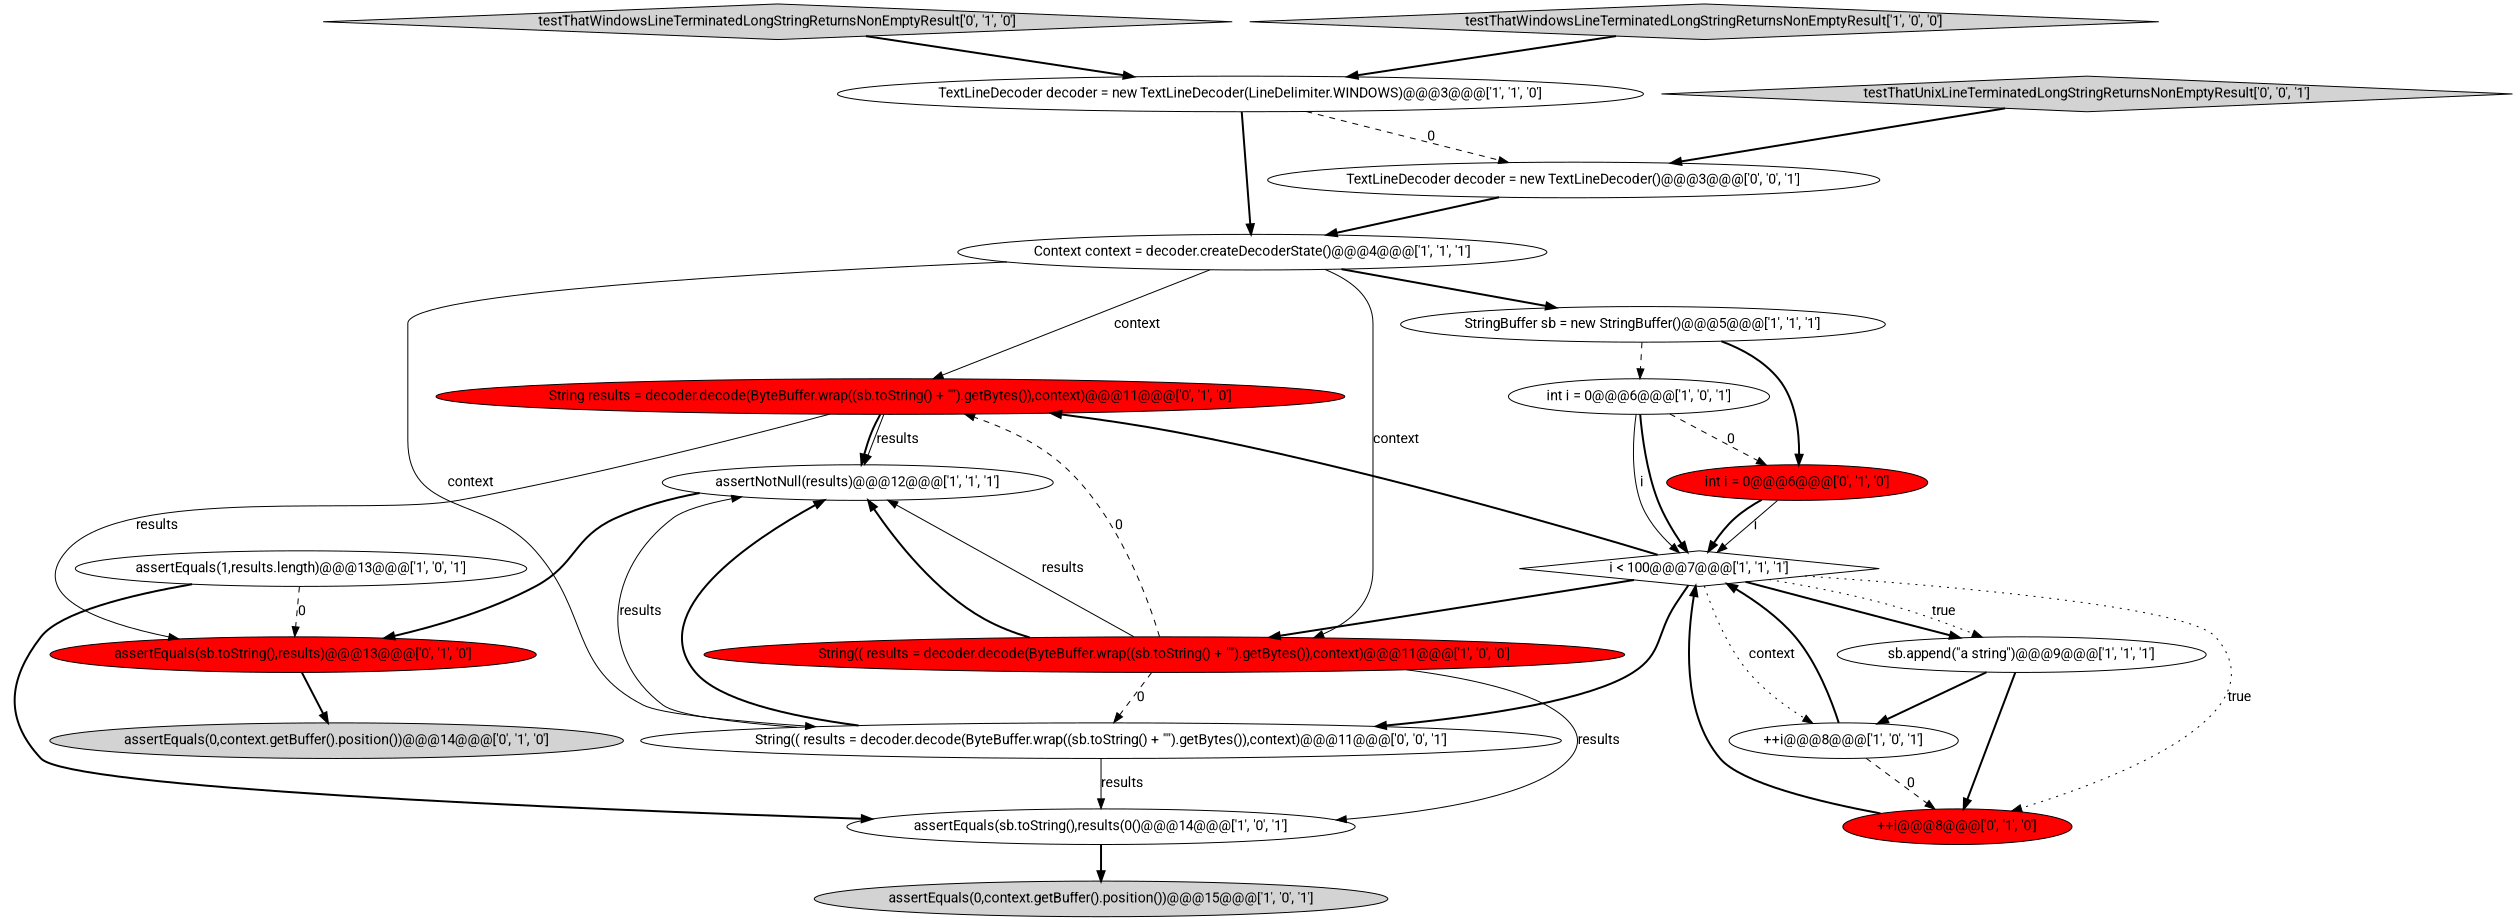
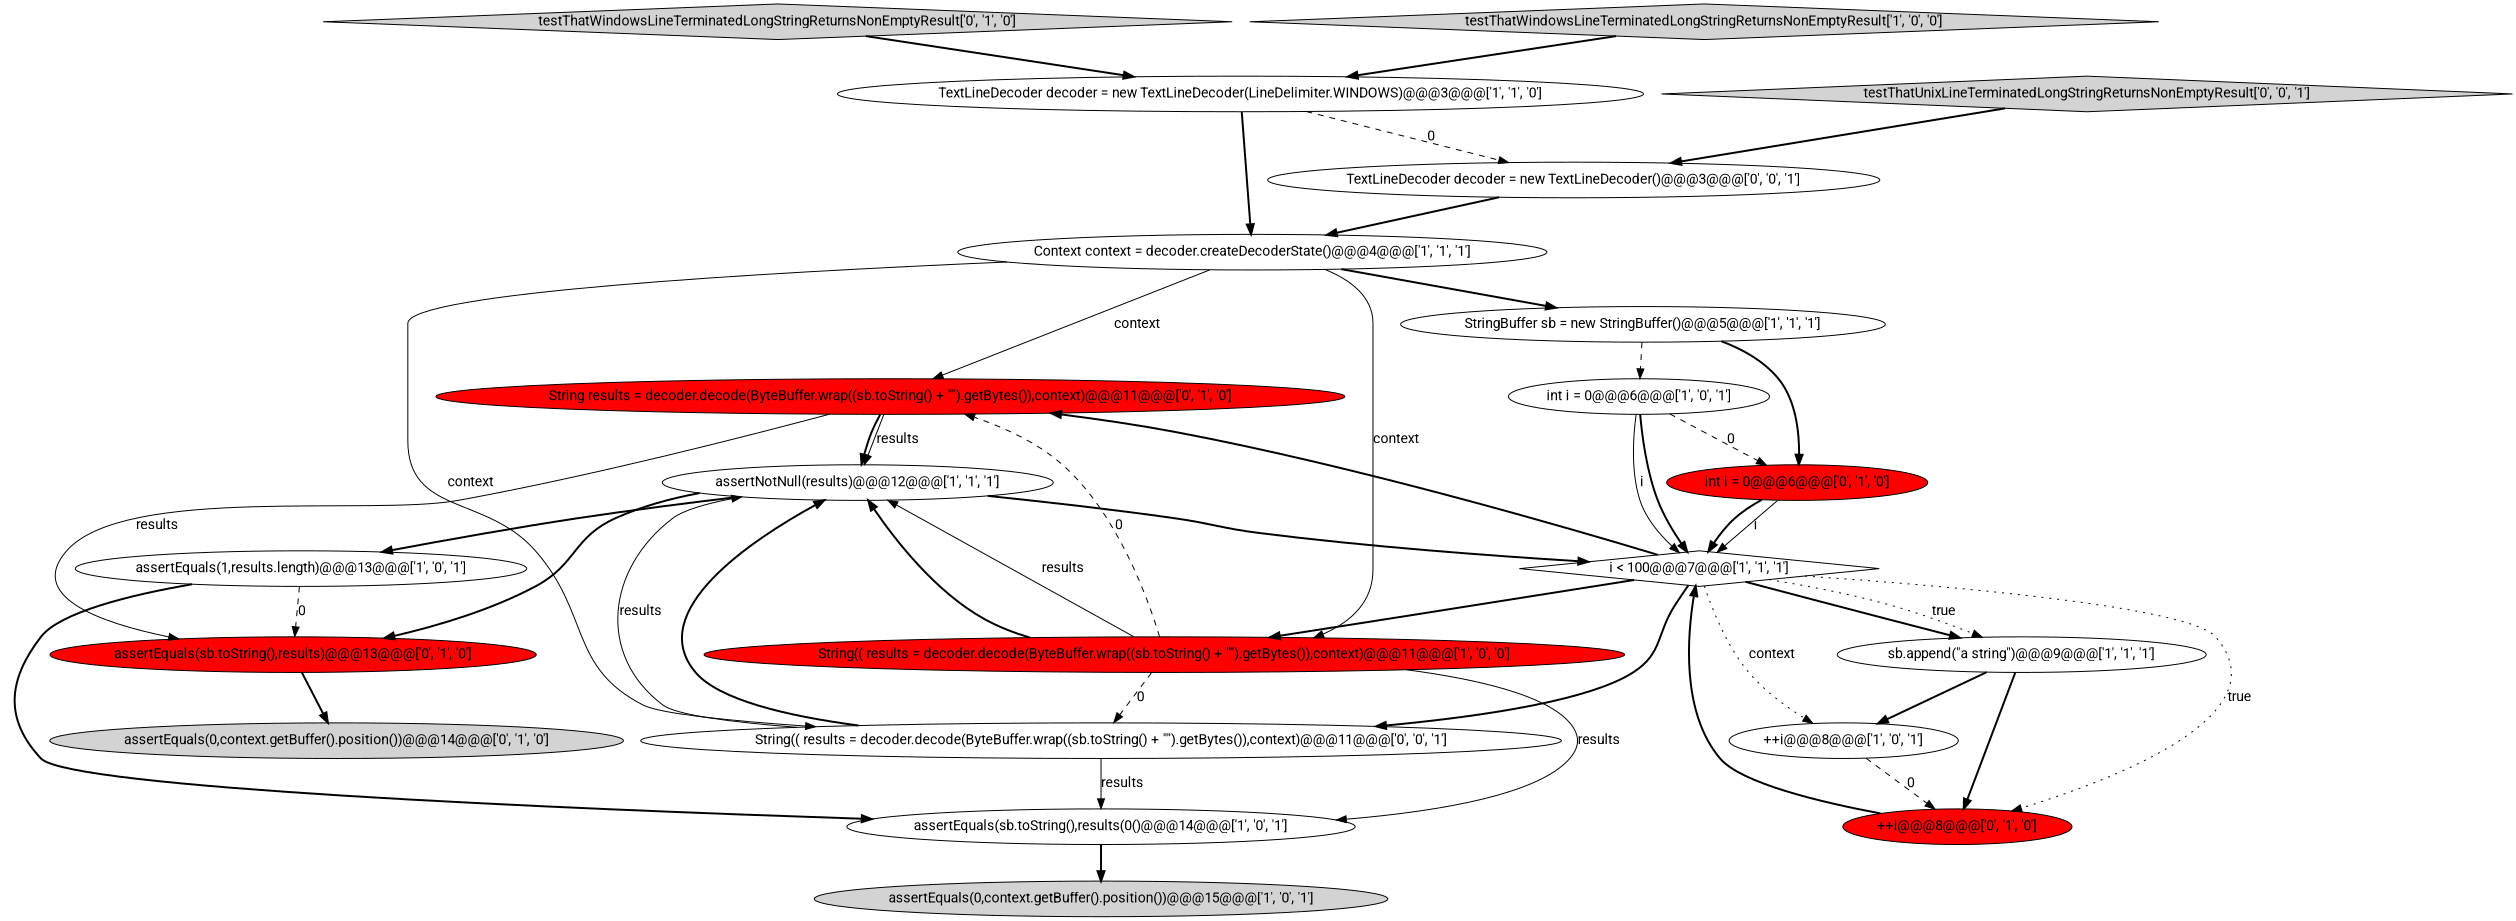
none -> (565, 520)
(1801, 645) -> (1282, 536)
